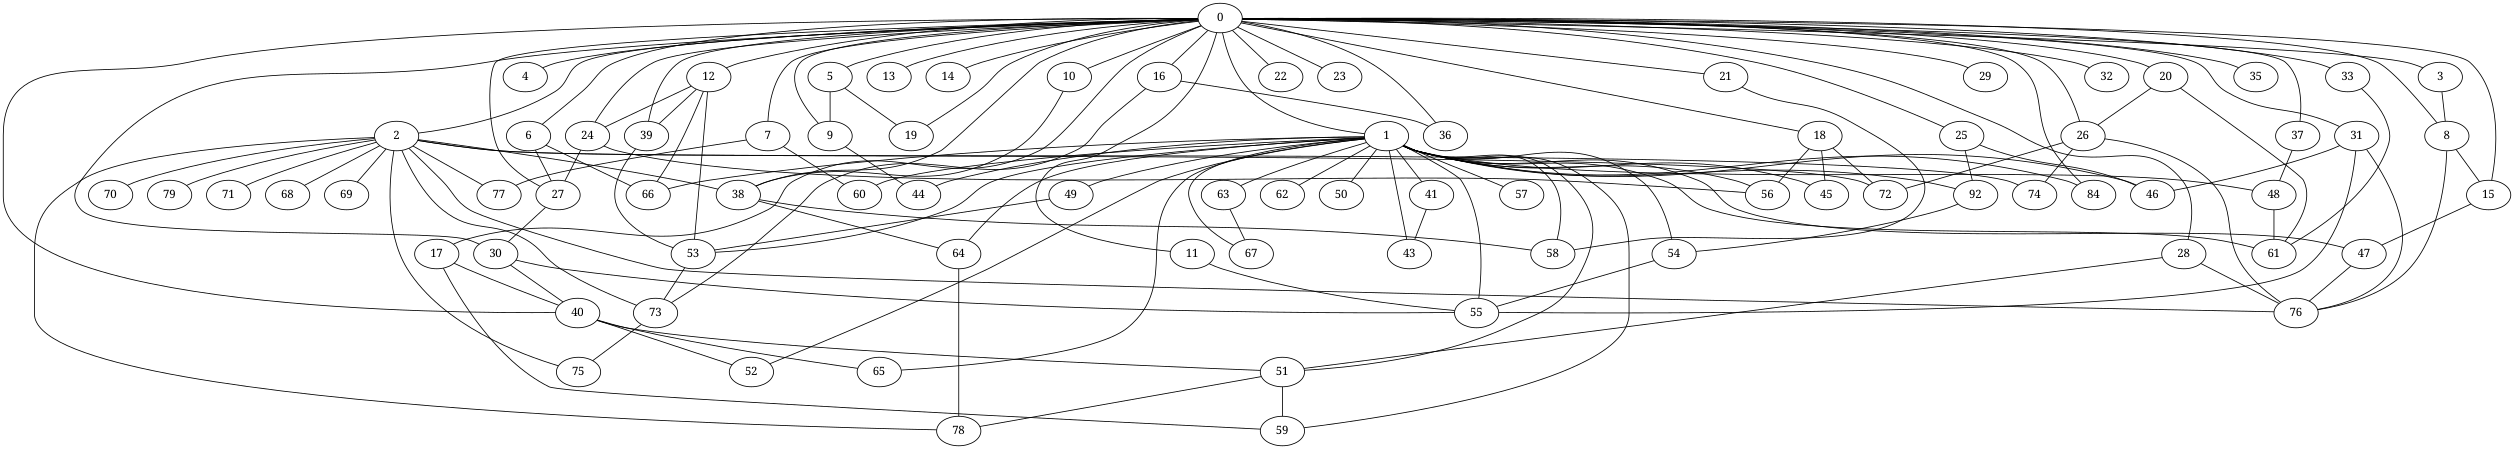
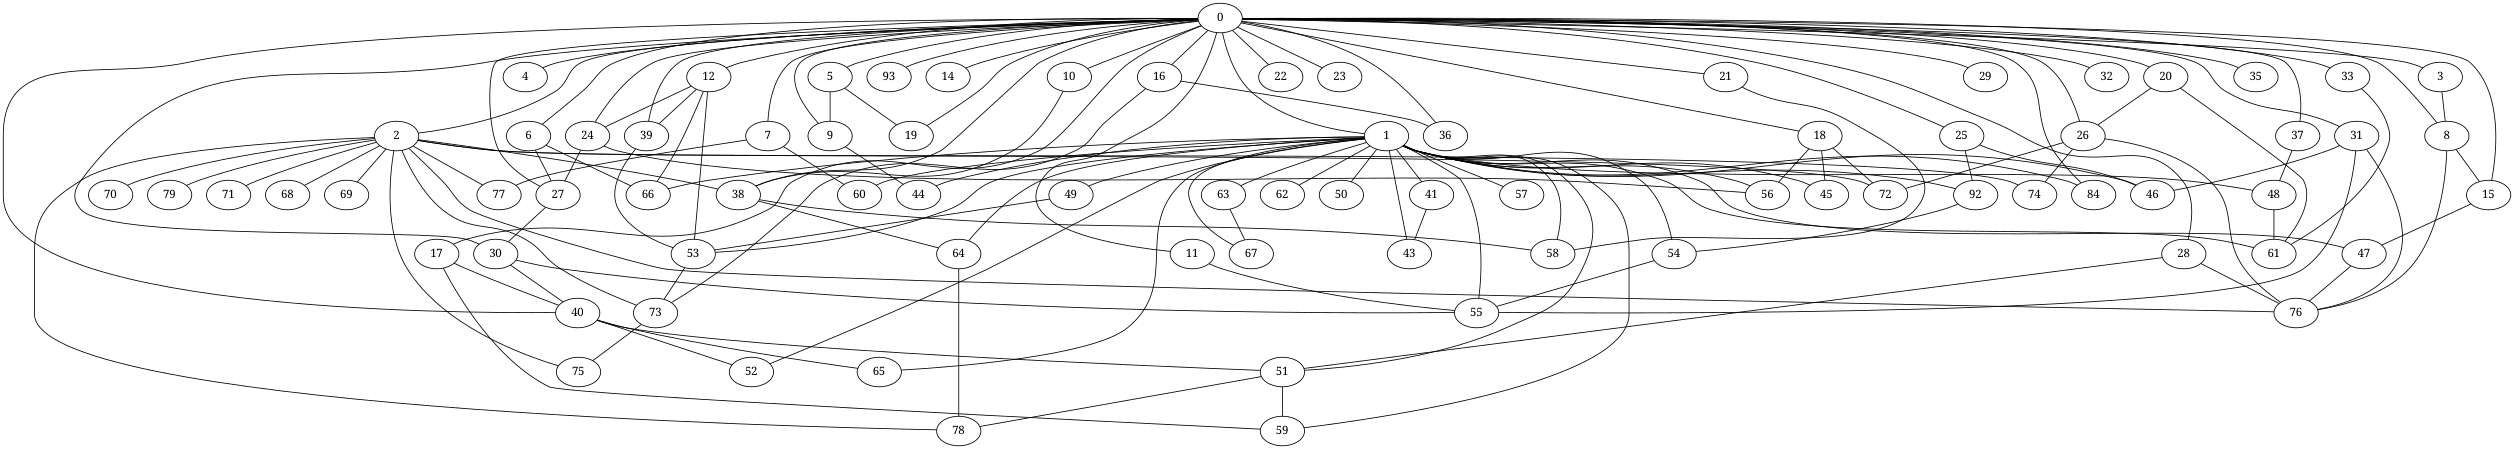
(889, 77) -> (889, 77)
